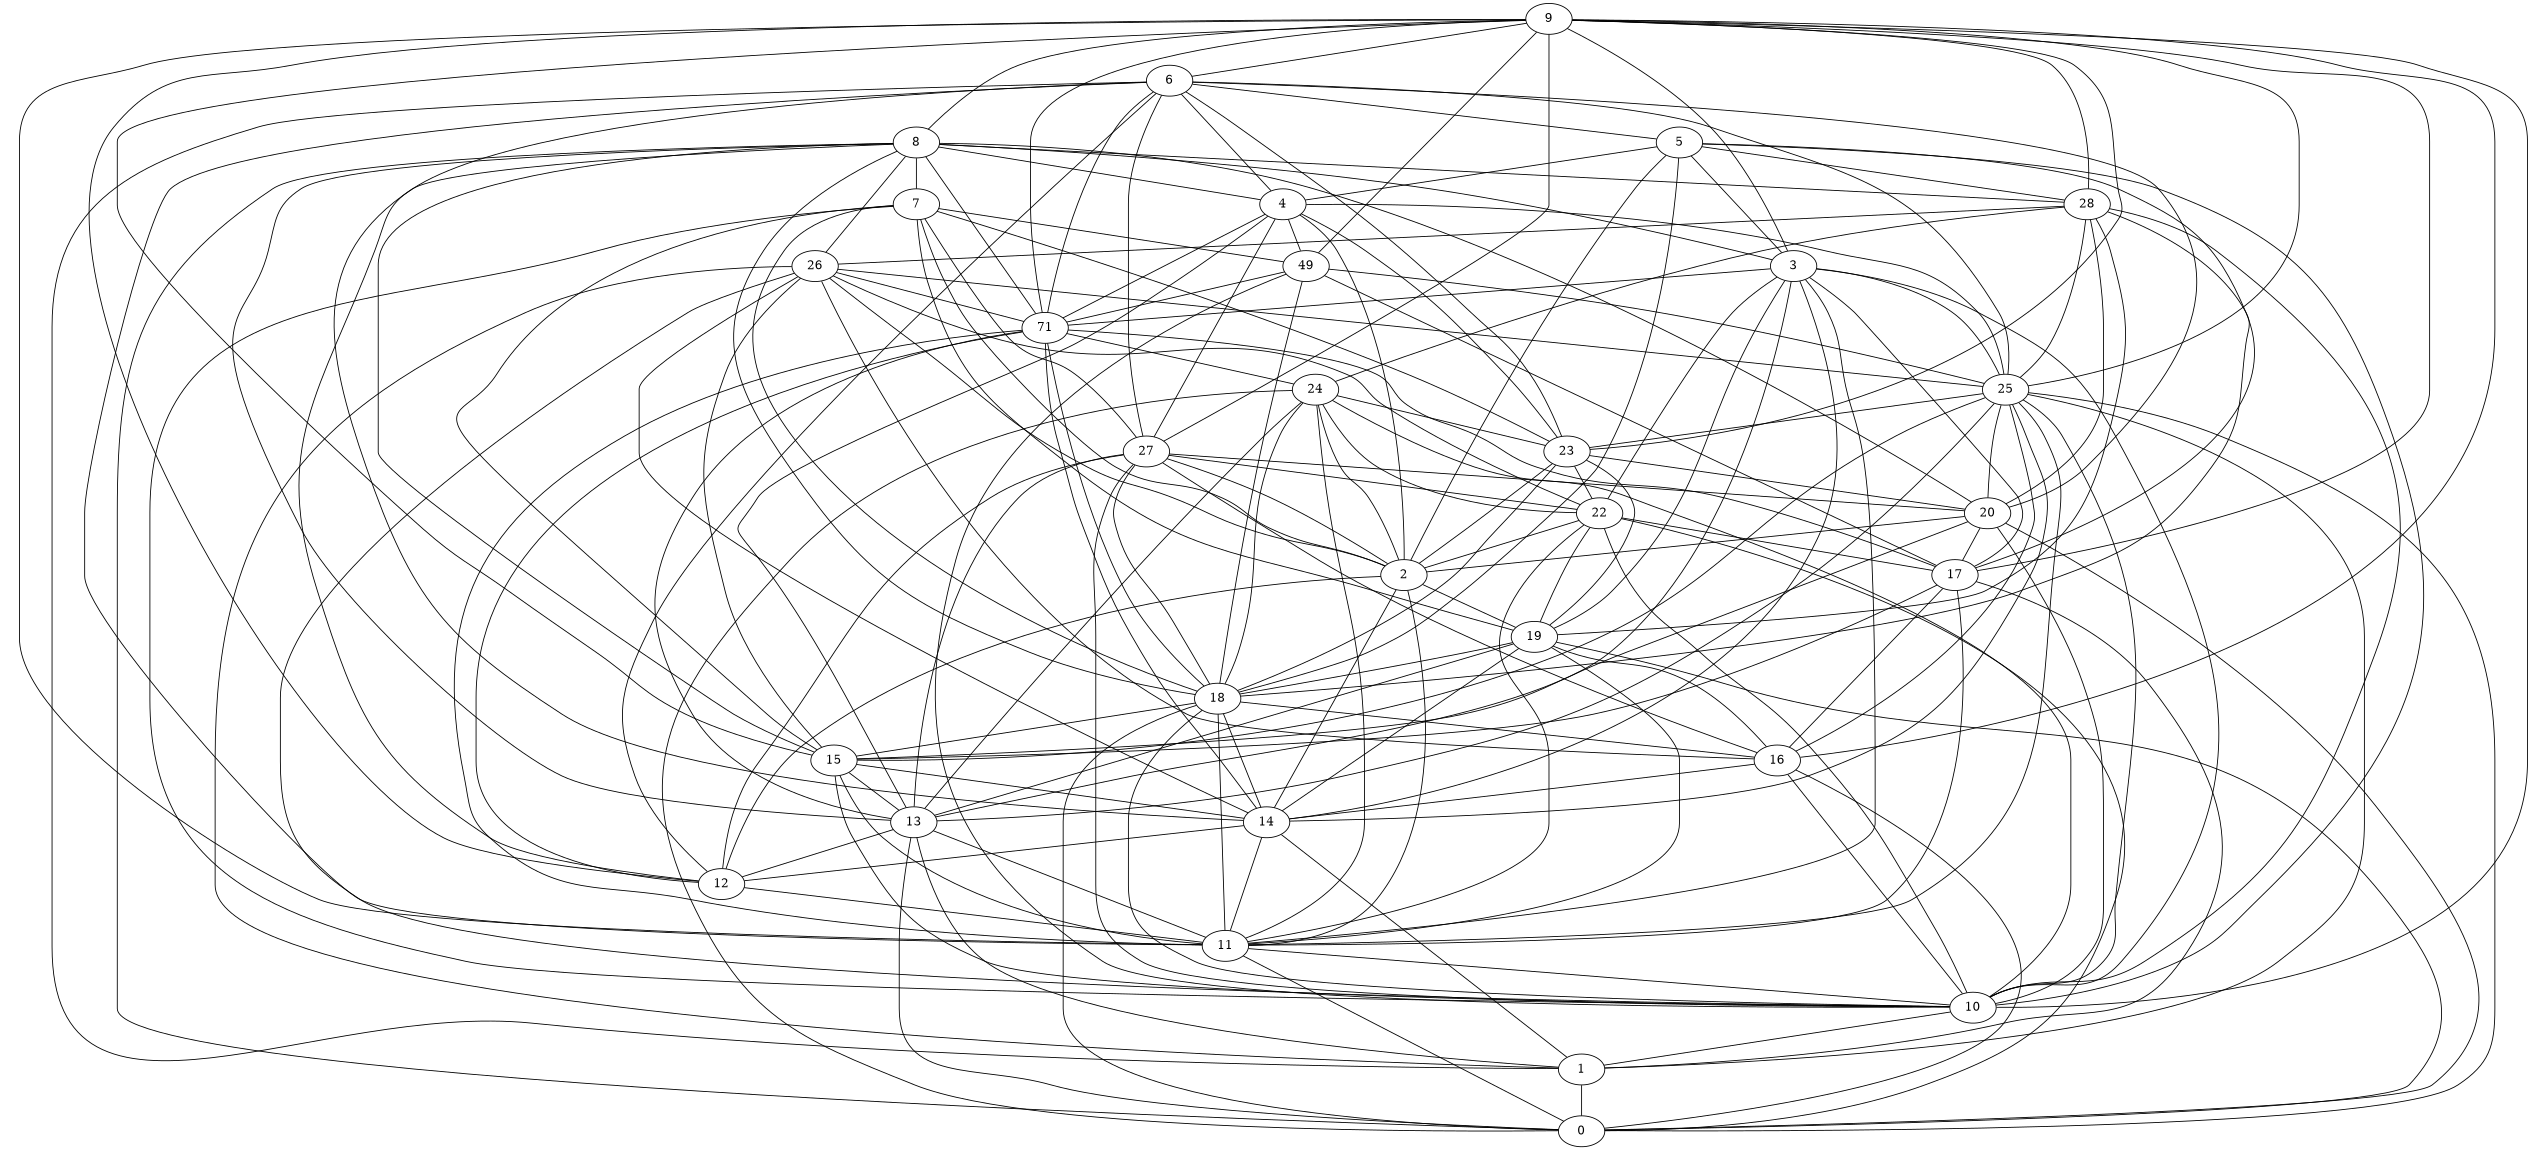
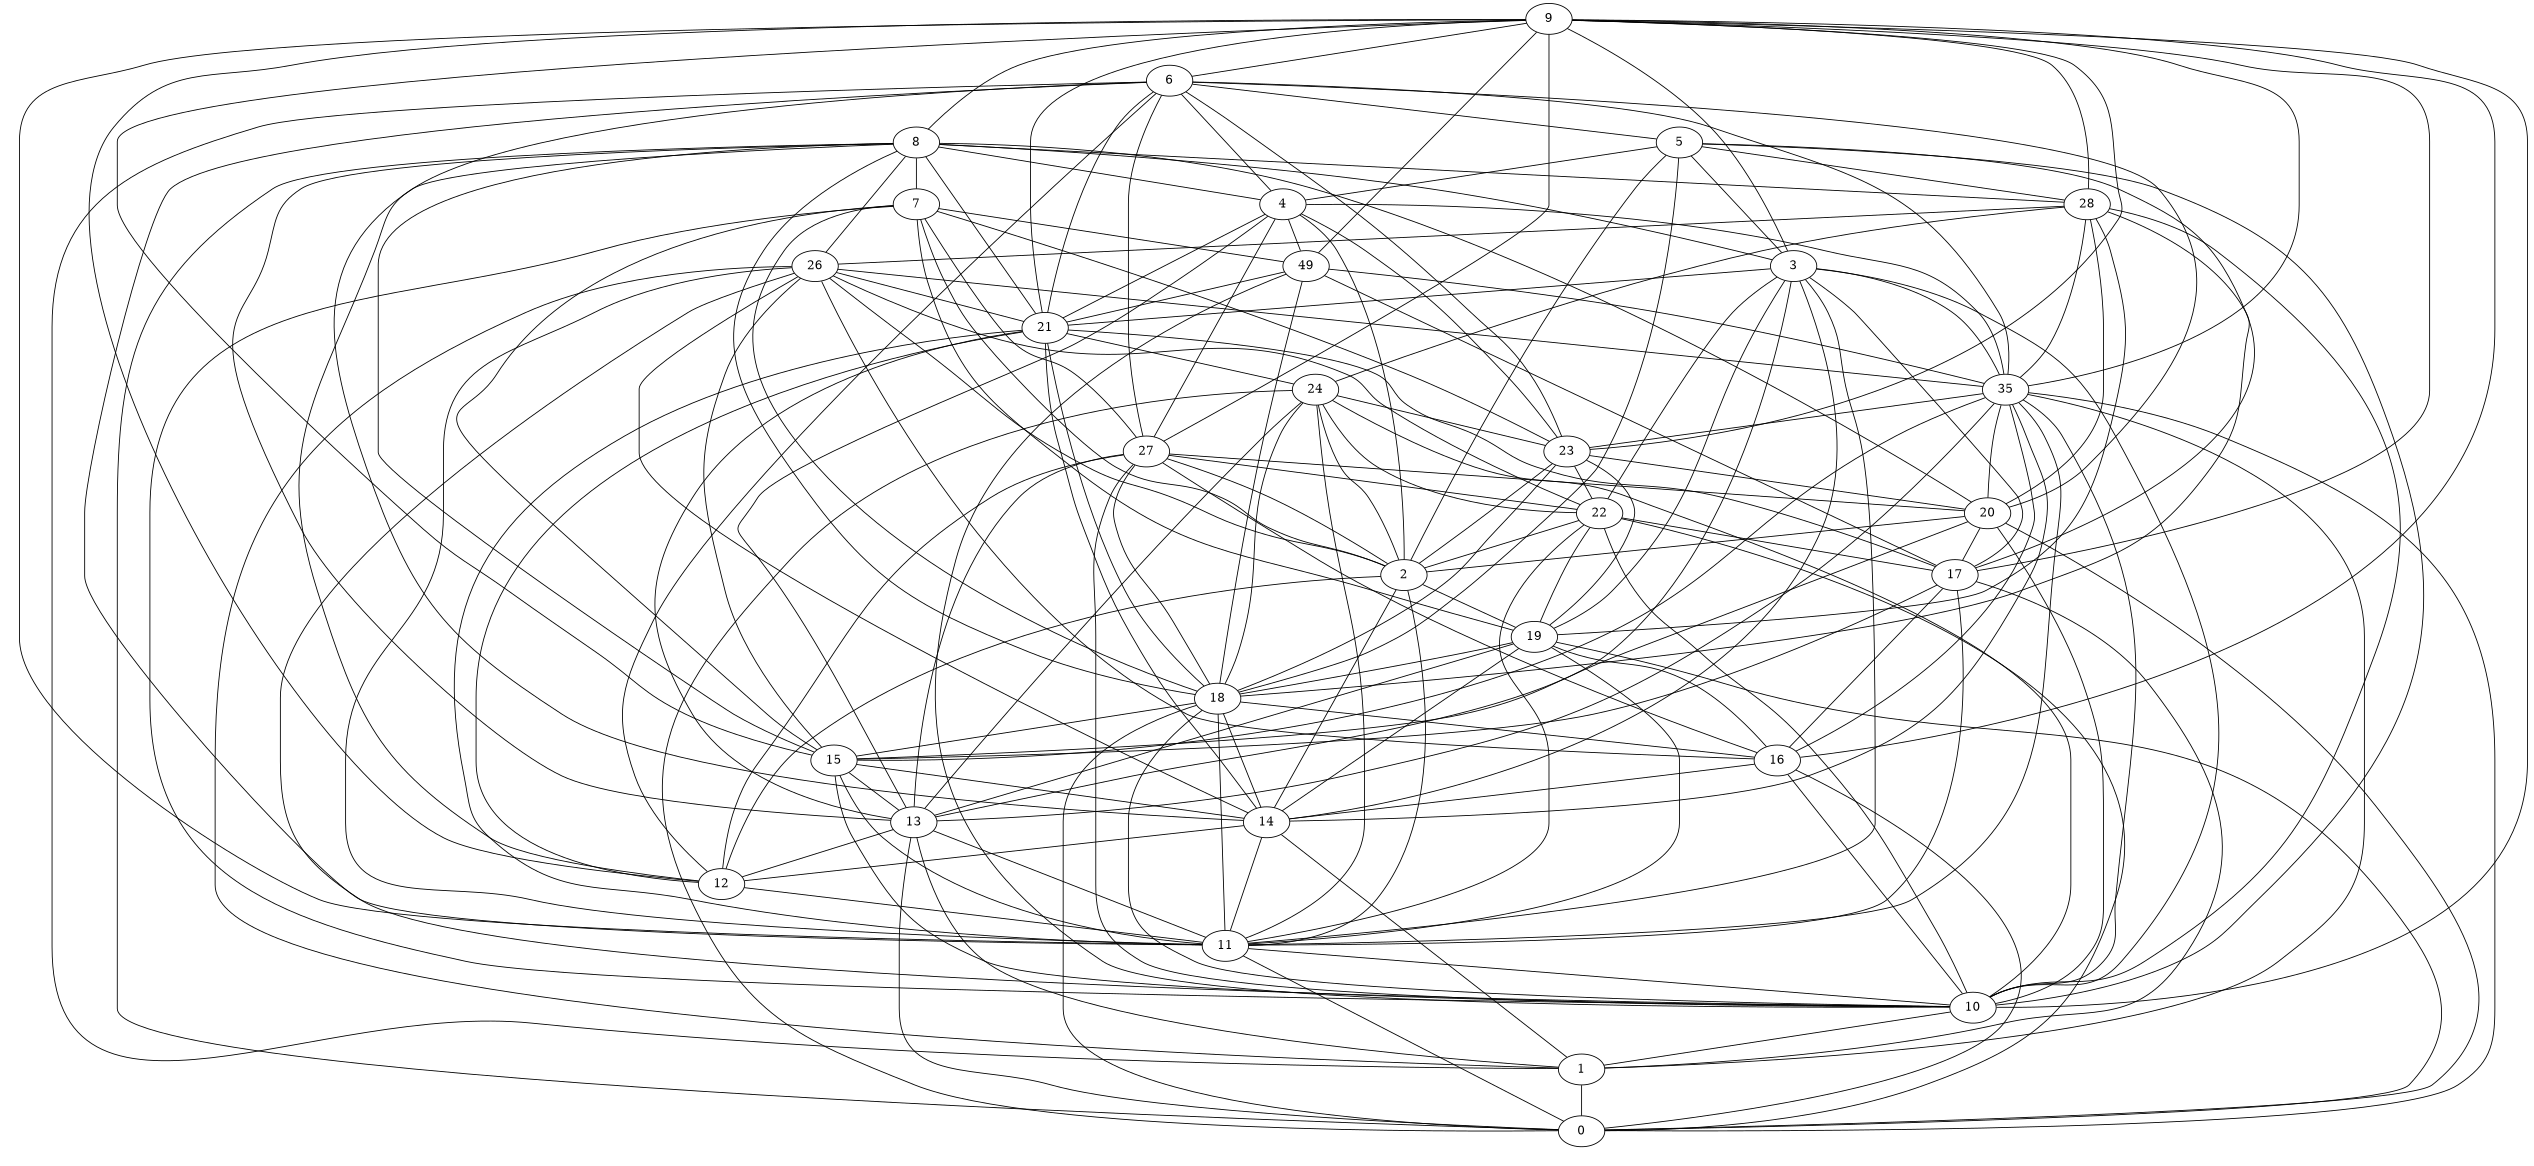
(1045, 328) -> (1045, 328)
(2006, 390) -> (2006, 390)
none -> (355, 859)
